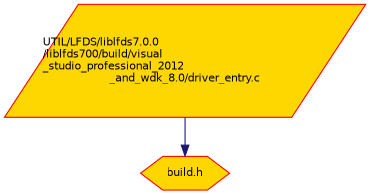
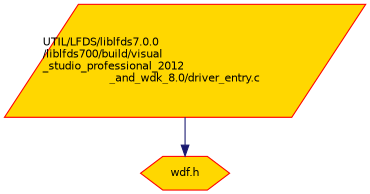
(185, 173) -> (185, 173)
